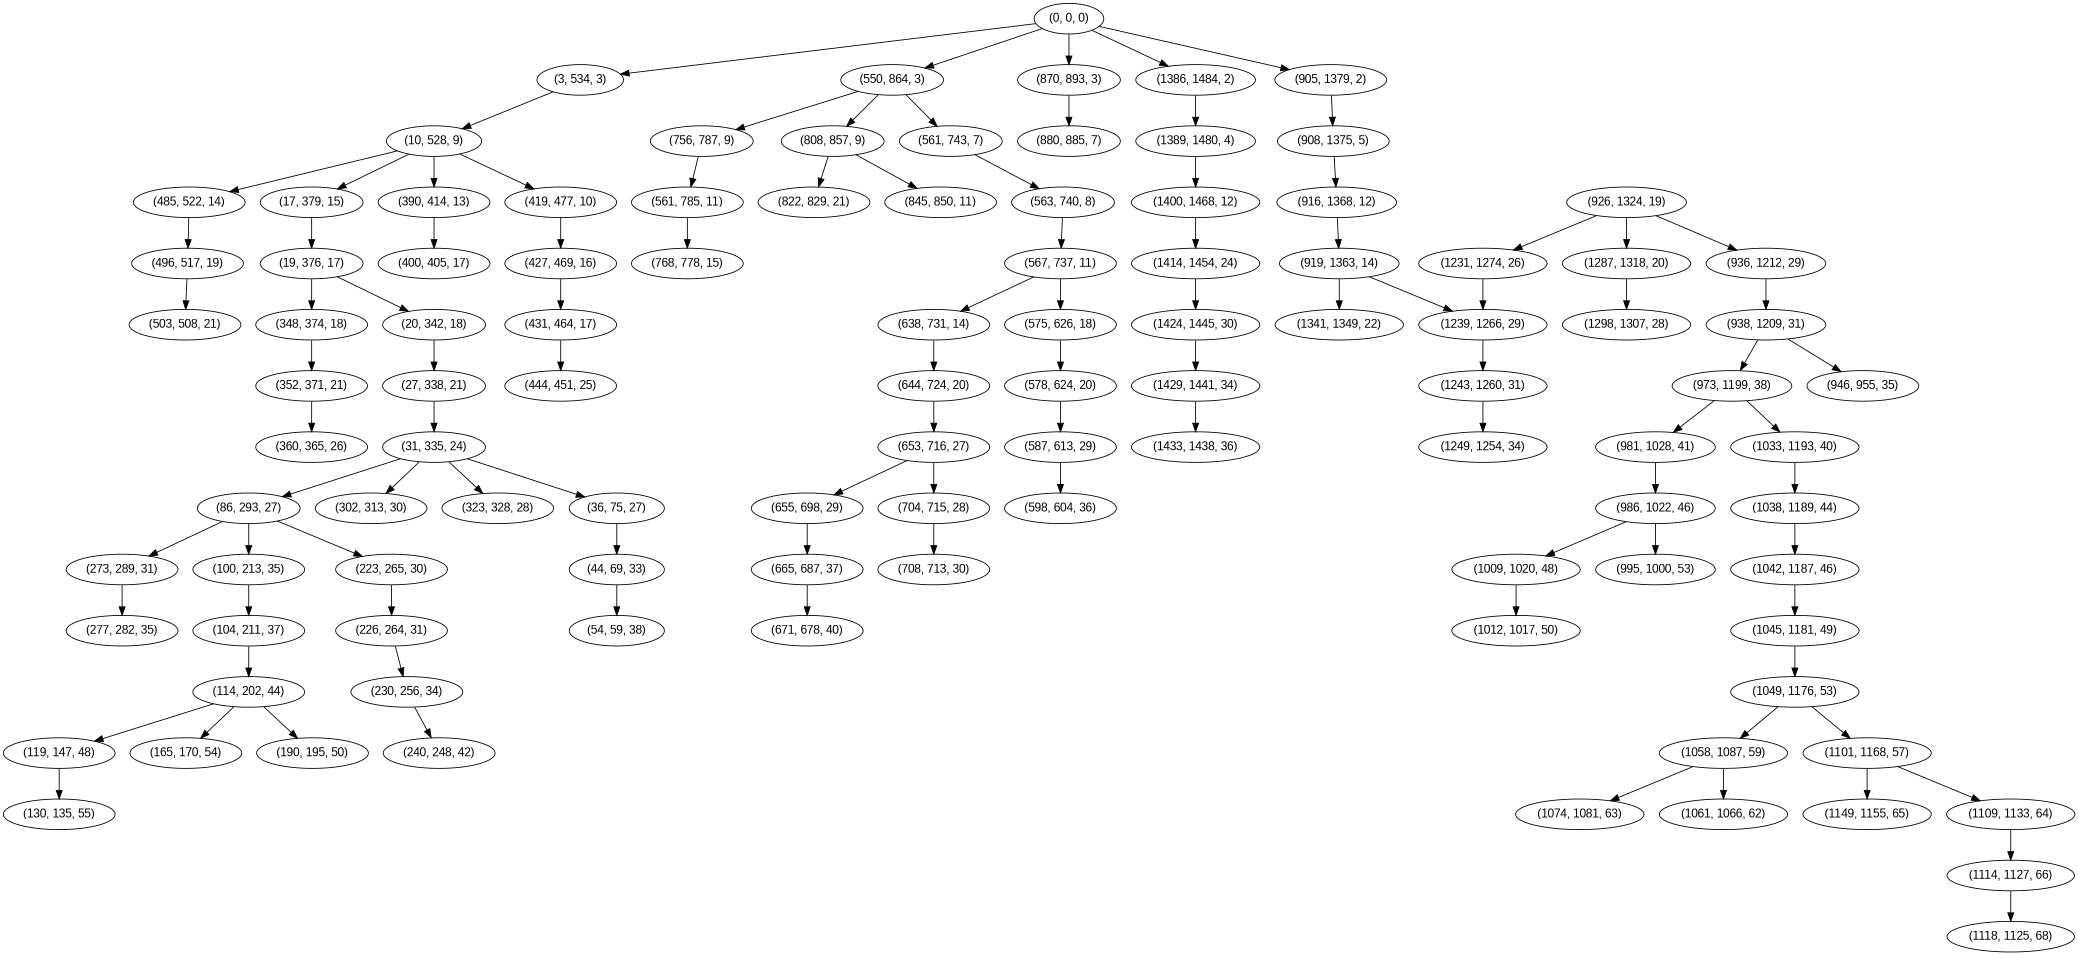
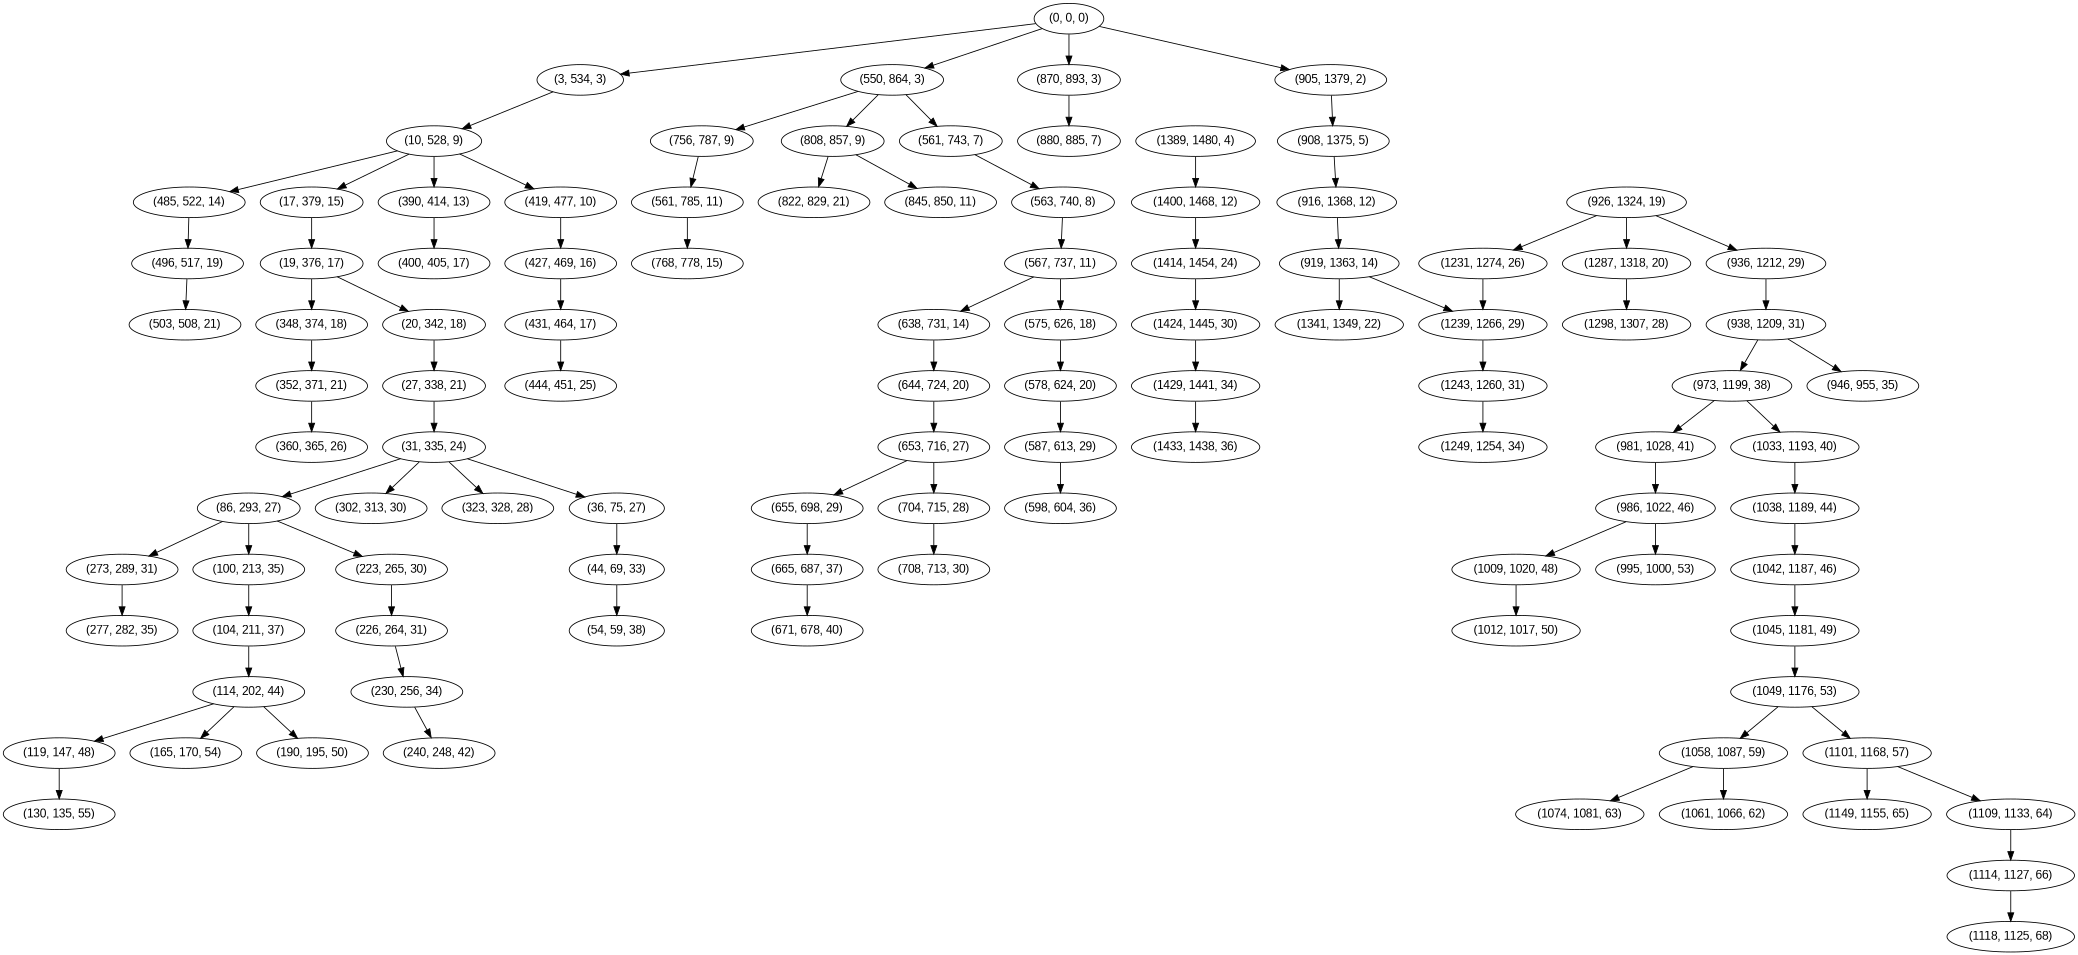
(1196, 80) -> none
